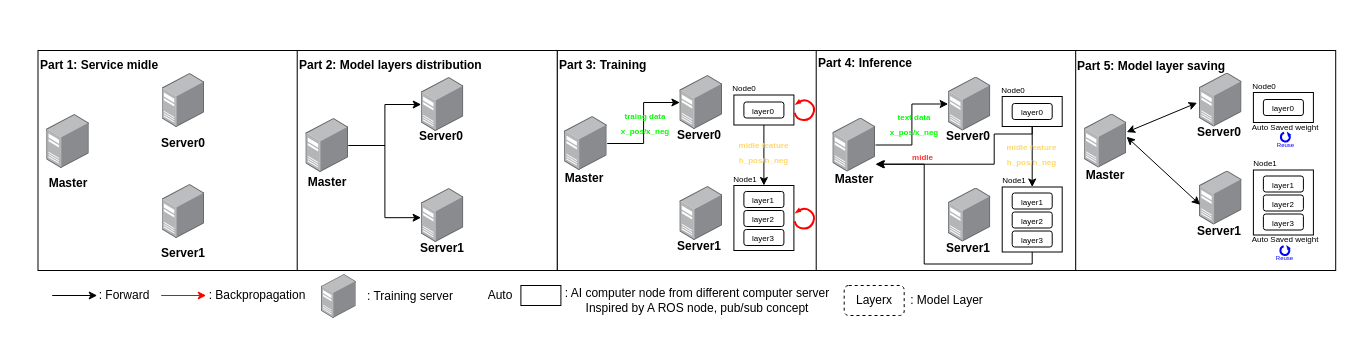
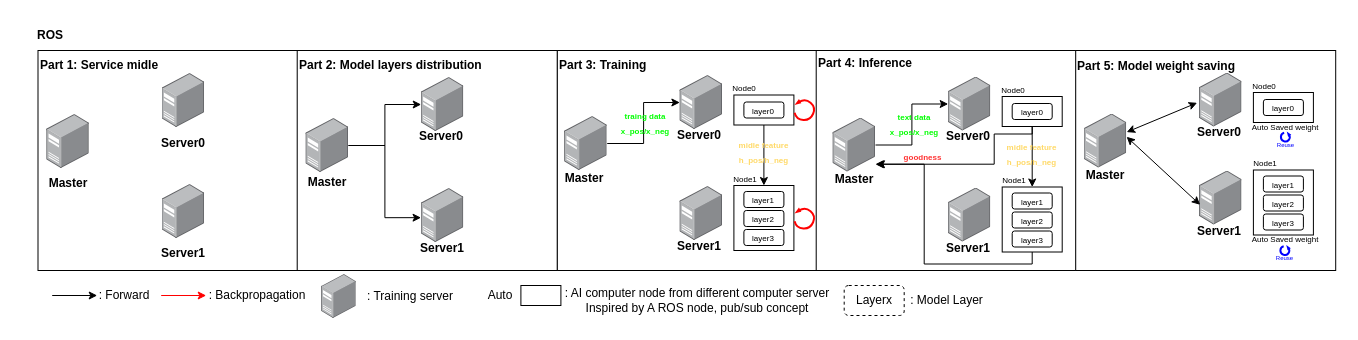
none -> (51, 36)
(1152, 67) -> (1156, 67)
(923, 157) -> (923, 157)
